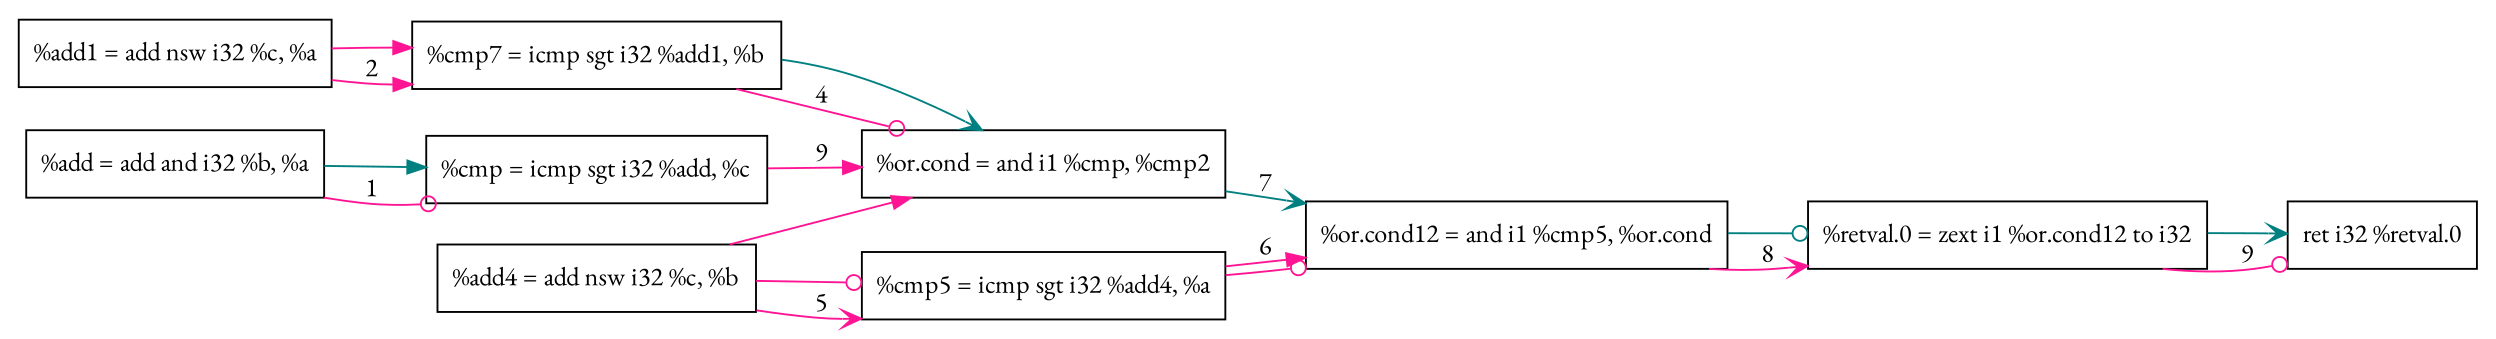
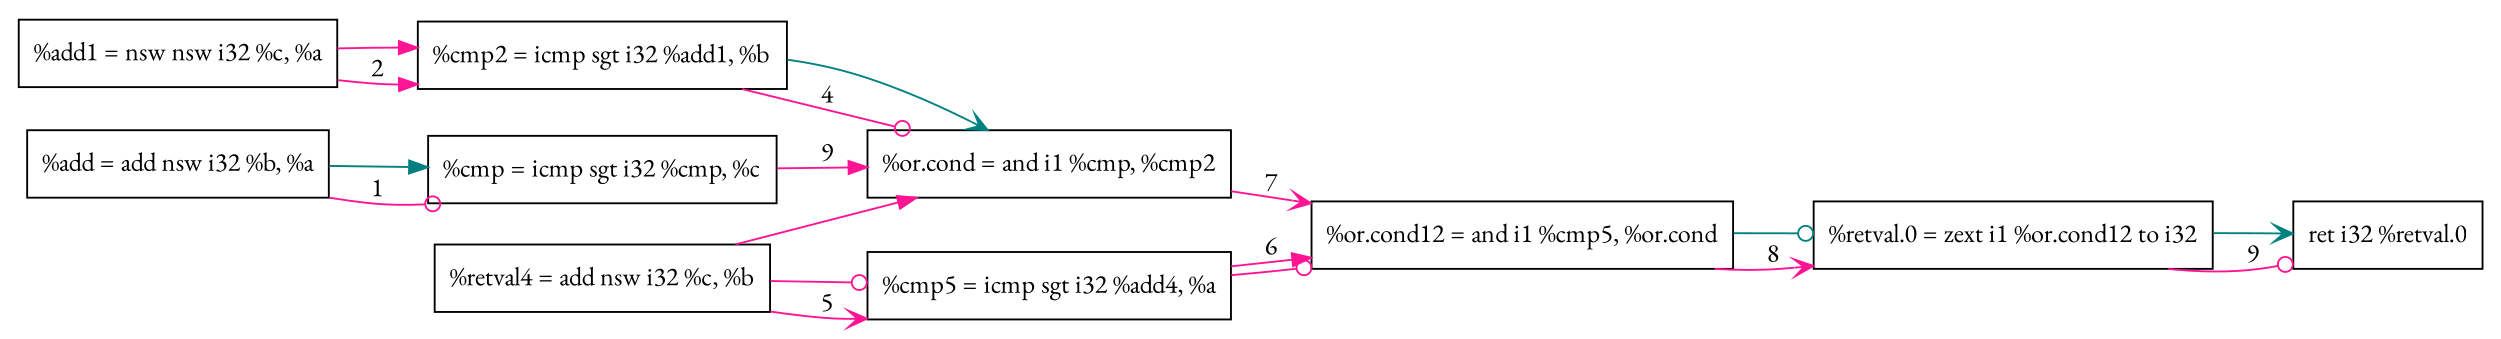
(175, 53) -> (178, 53)
(597, 55) -> (602, 55)
(175, 164) -> (178, 164)
(597, 170) -> (602, 170)
(1256, 196) -> (1262, 196)
(597, 278) -> (602, 278)
